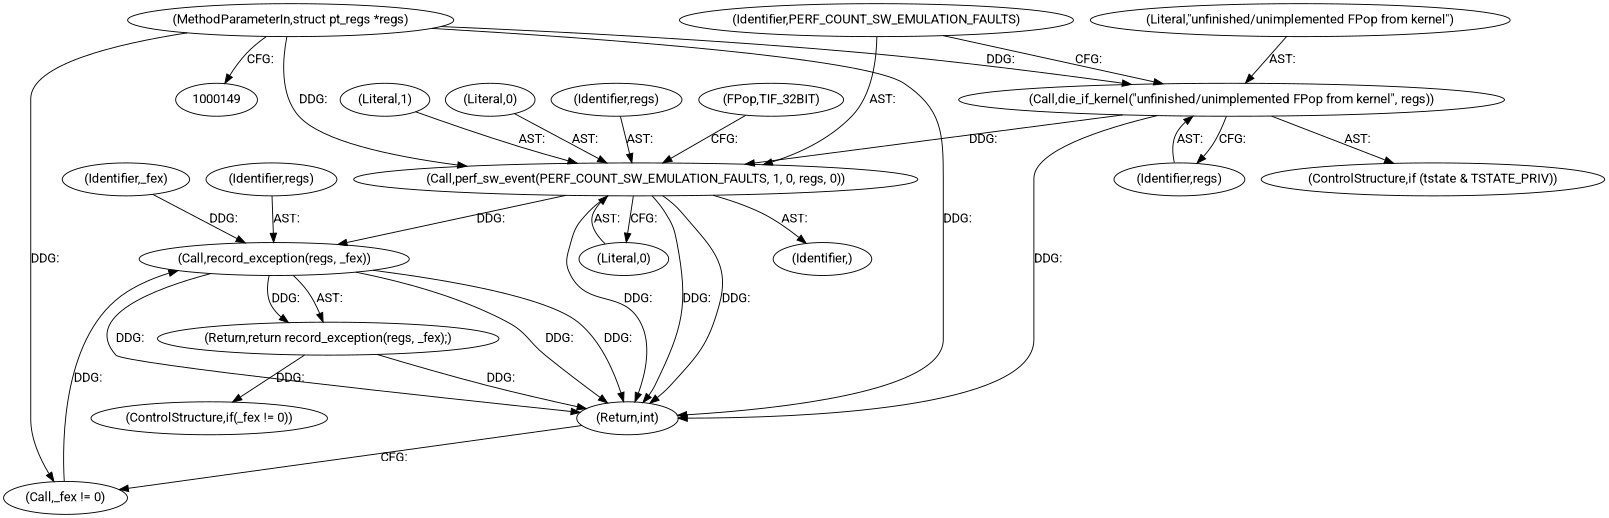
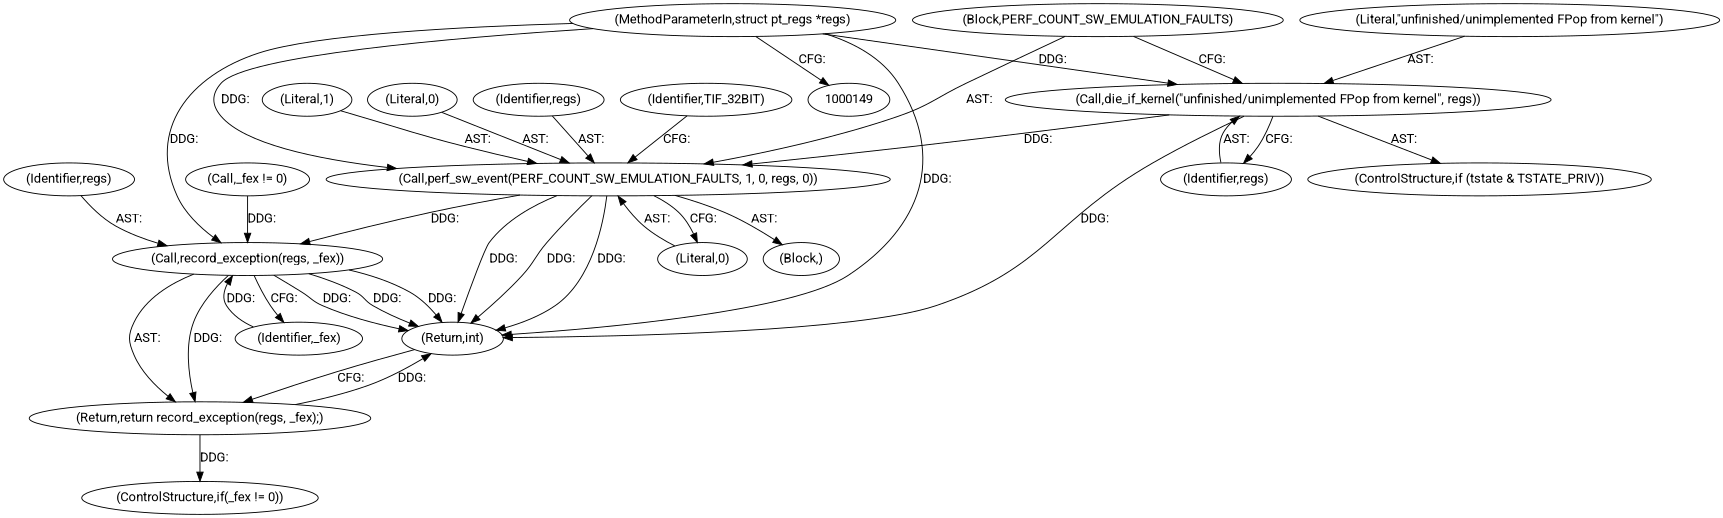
(876, 20) -> (1098, 20)
(771, 100) -> (706, 100)
(31, 199) -> (294, 45)
(822, 259) -> (801, 259)
none -> (265, 296)
(355, 457) -> (333, 373)
